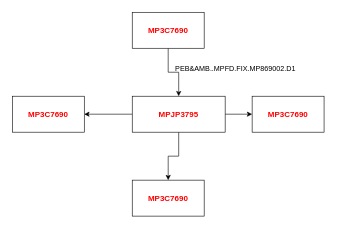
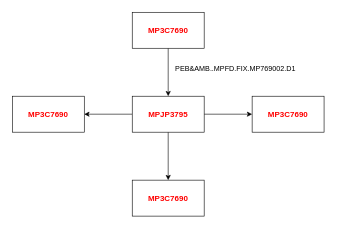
(229, 69) -> (229, 69)
(179, 114) -> (168, 114)
